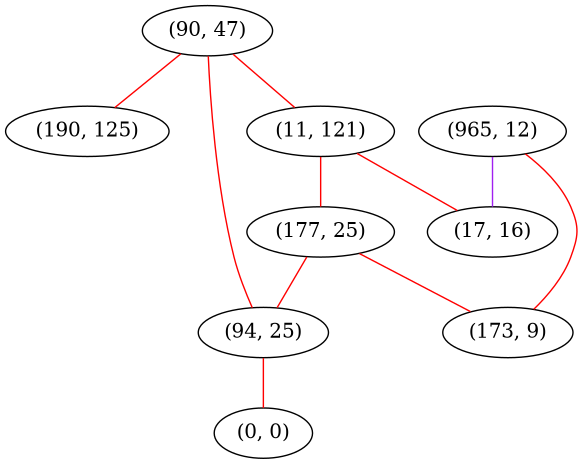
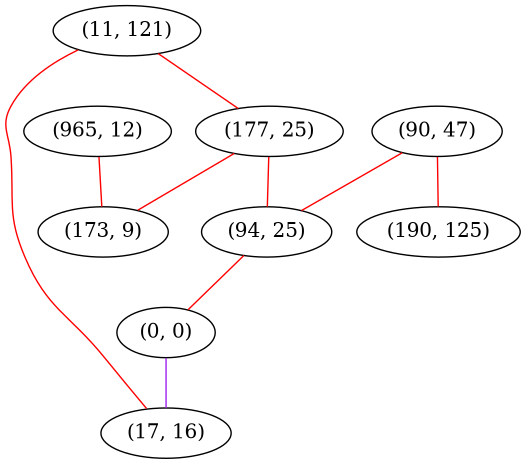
(264, 81) -> none
(493, 182) -> (166, 383)
